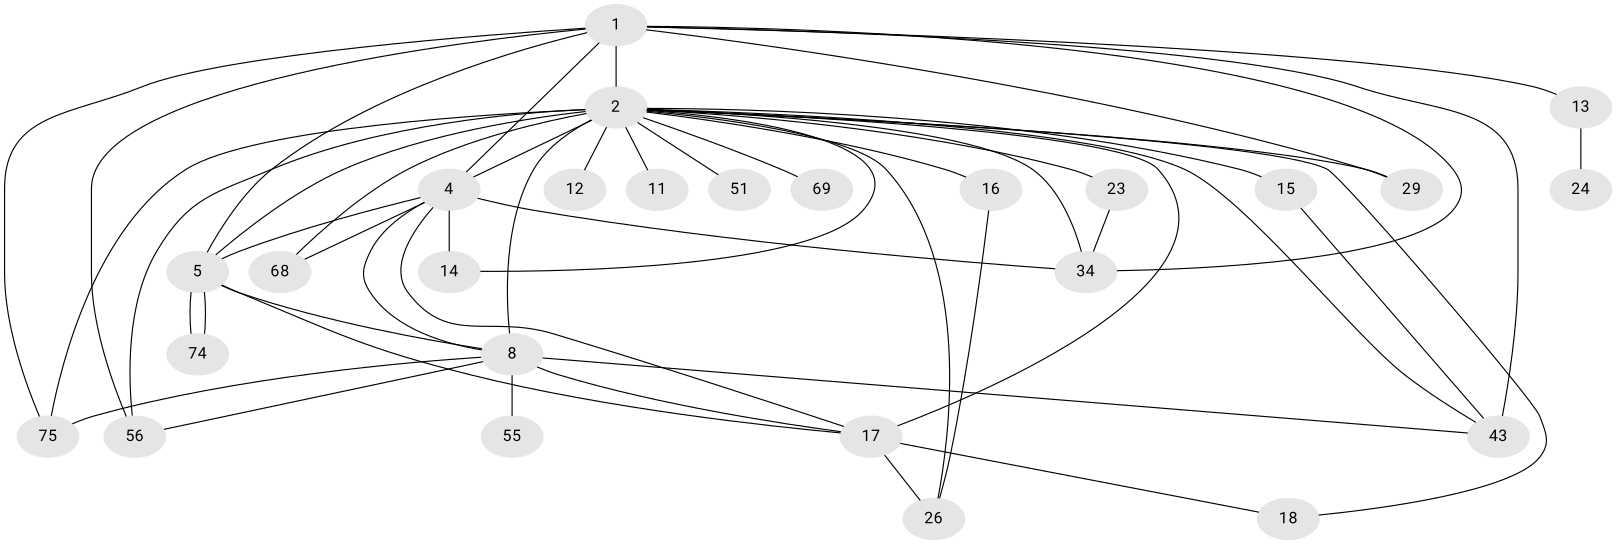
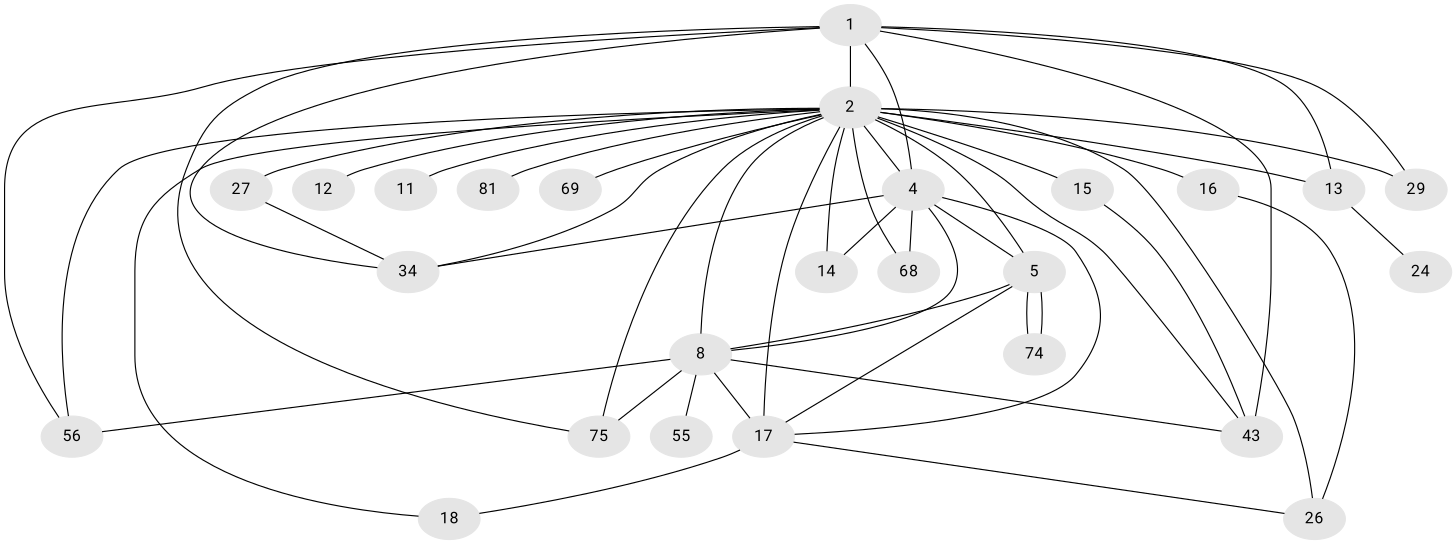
(374, 107) -> none
none -> (1094, 143)
(740, 190) -> (488, 190)
(1117, 190) -> (241, 190)
